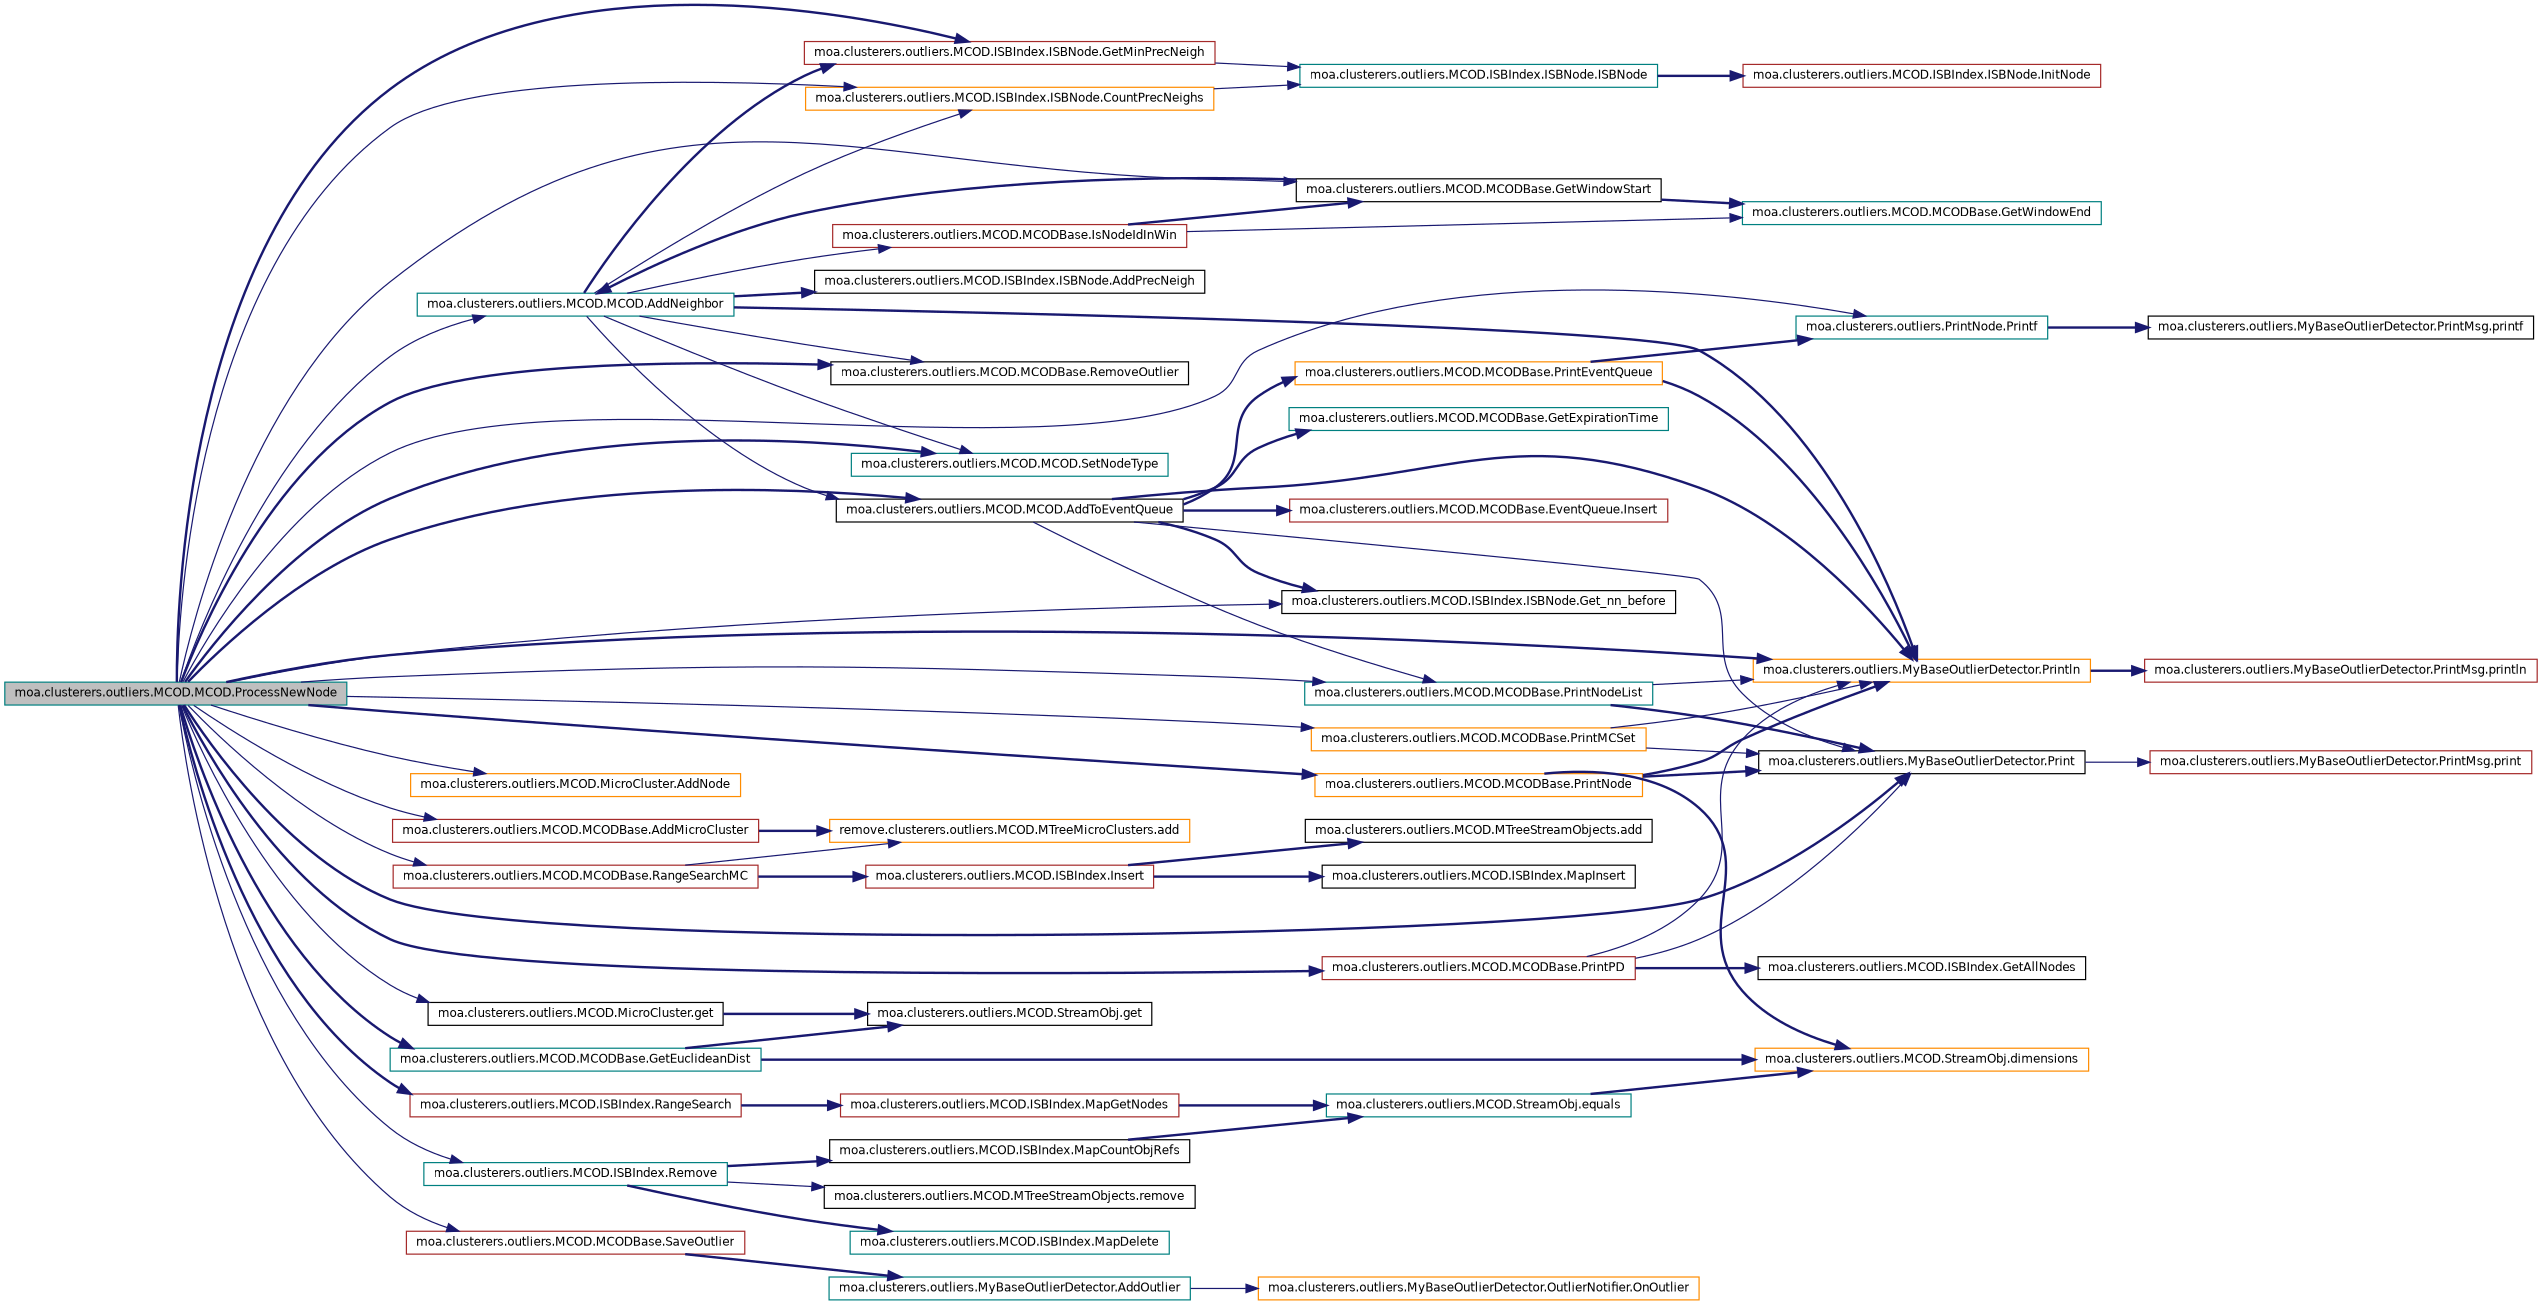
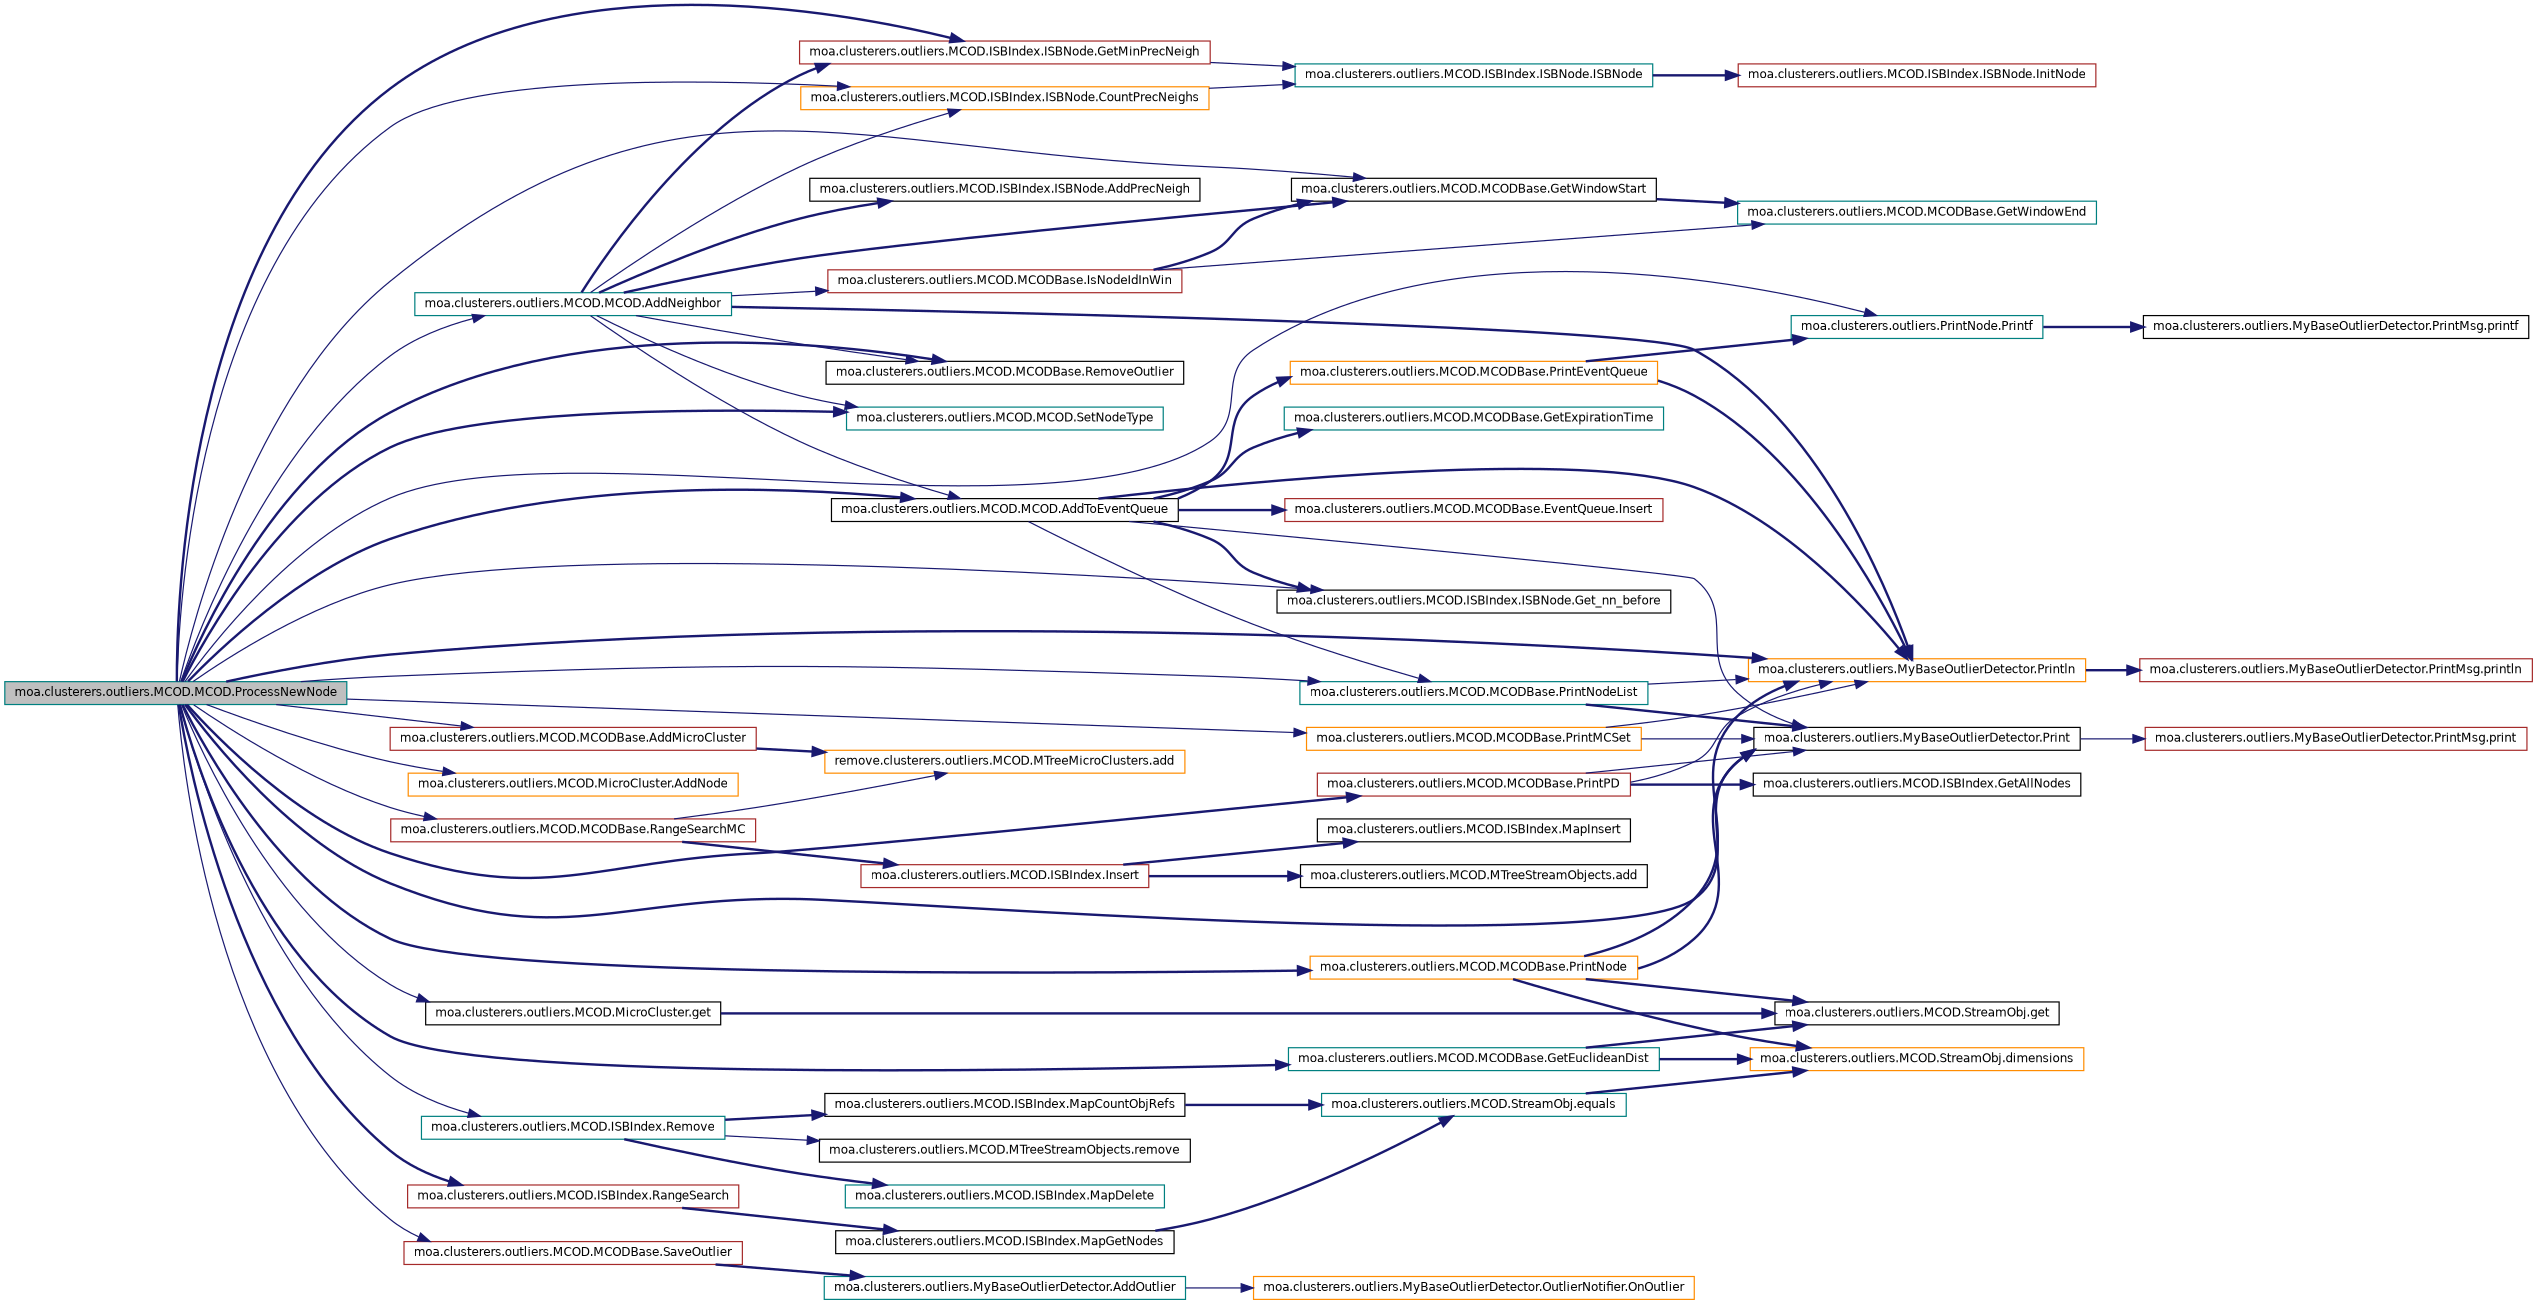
(945, 191) -> (977, 237)
none -> (1690, 990)
(1010, 1105) -> (1005, 1242)
